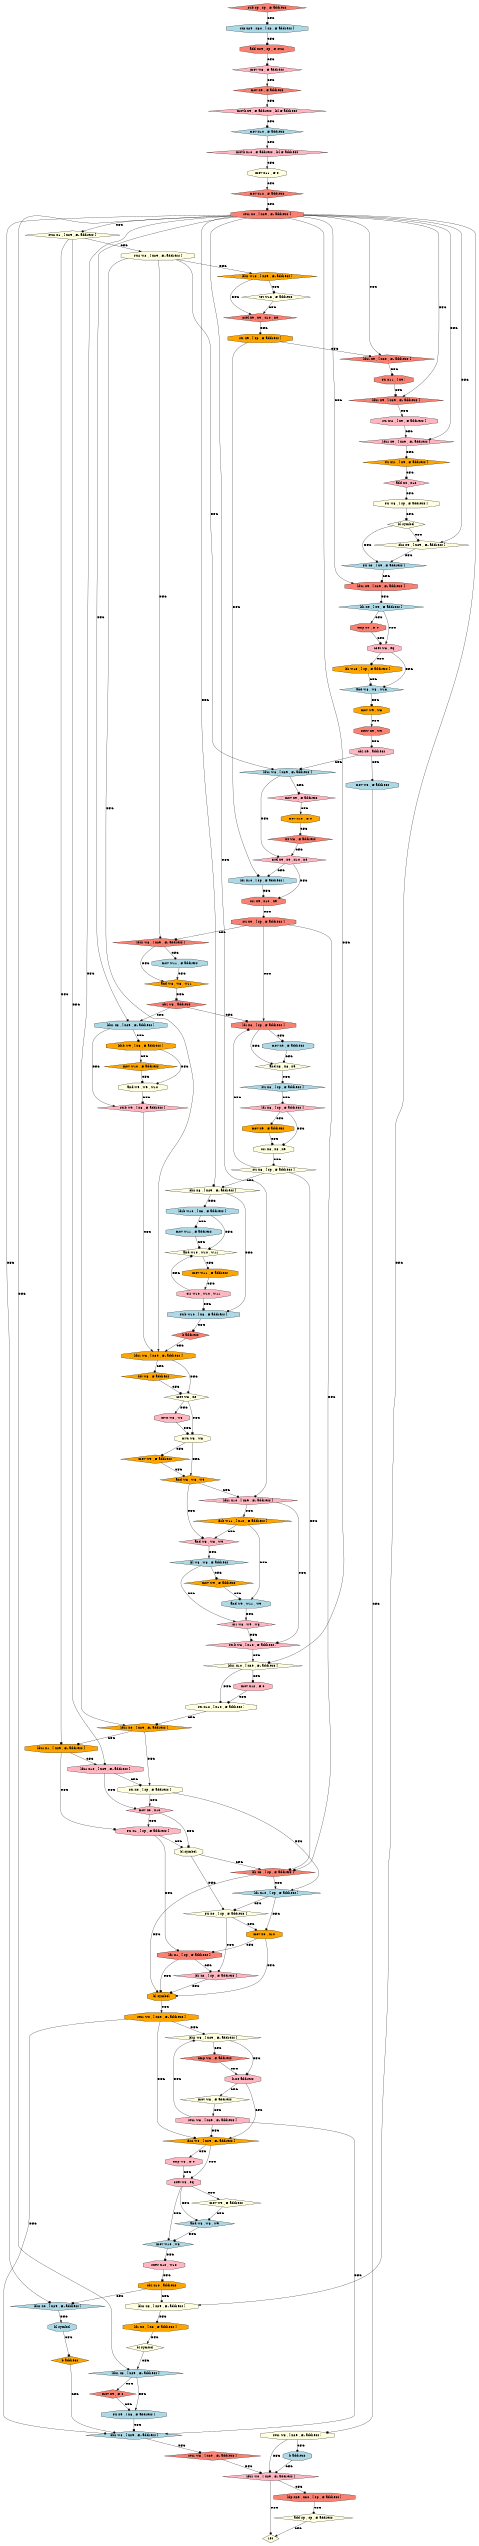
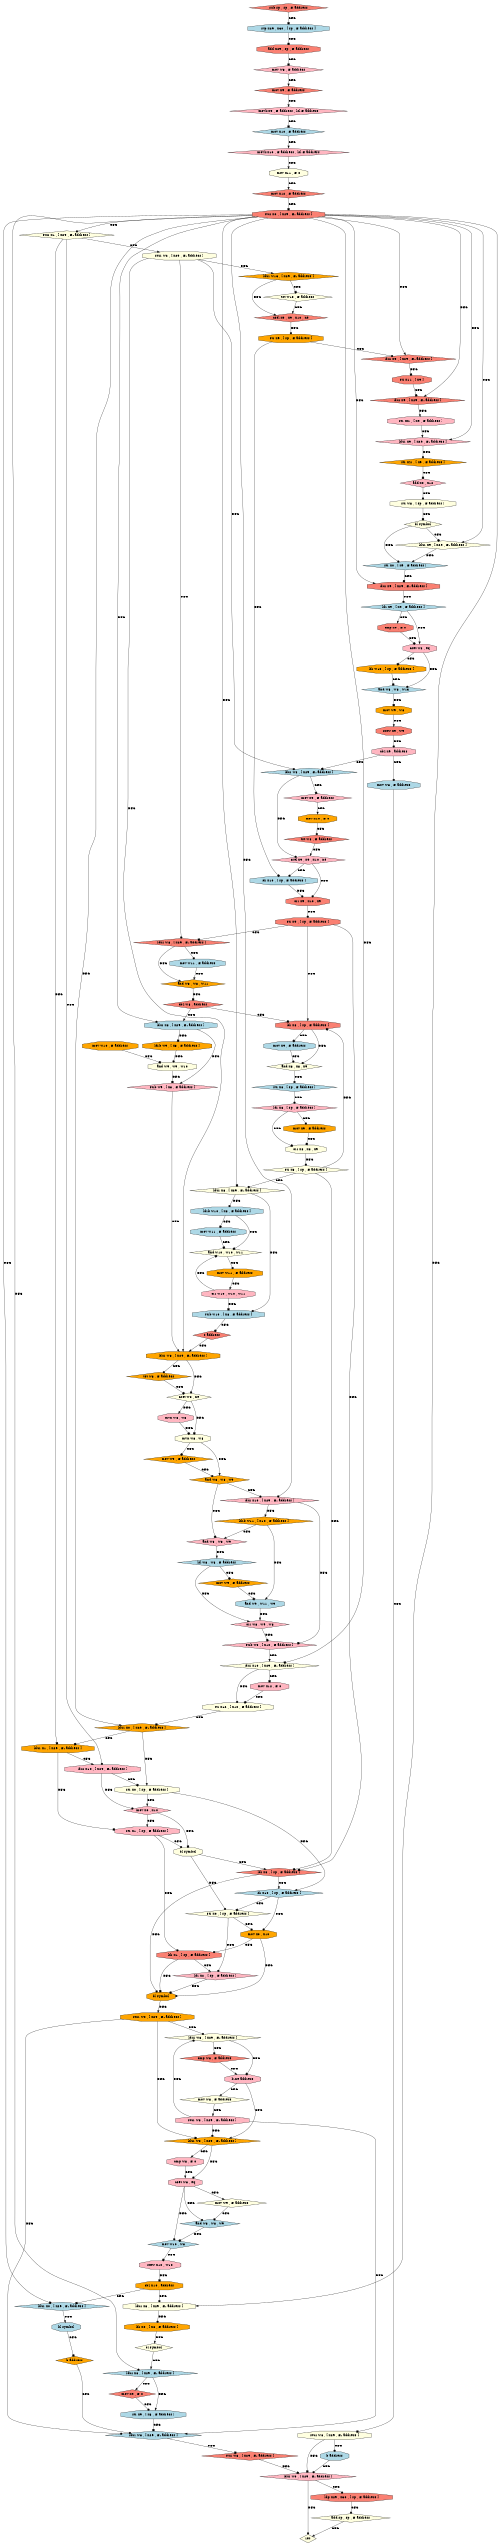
(267, 49) -> (289, 49)
(141, 1055) -> none
(141, 1067) -> (110, 1046)
(202, 1965) -> (202, 1965)
